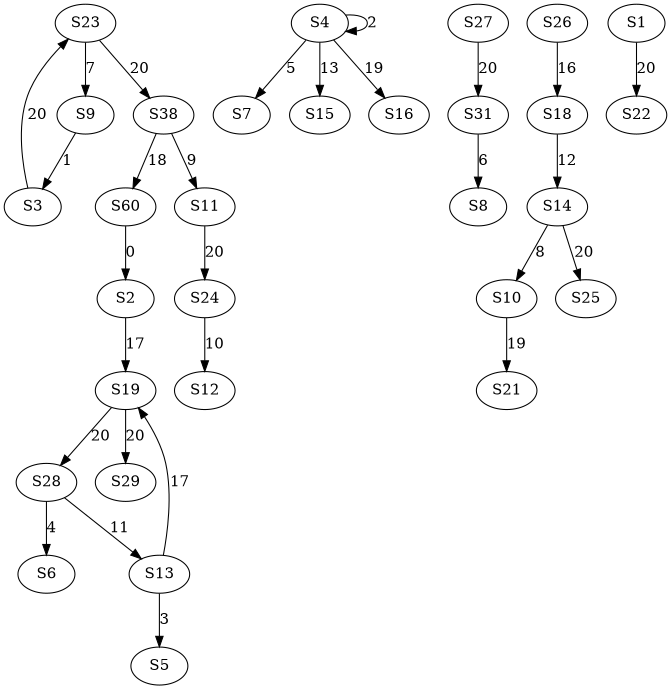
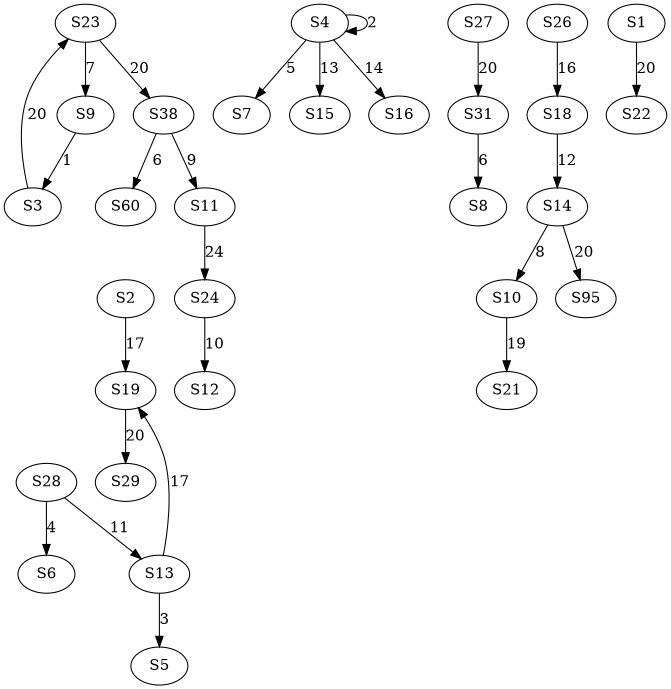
(374, 69) -> (374, 69)
(158, 161) -> (158, 161)
(126, 248) -> none
(215, 253) -> (215, 253)
(586, 299) -> (586, 299)
(90, 432) -> none
